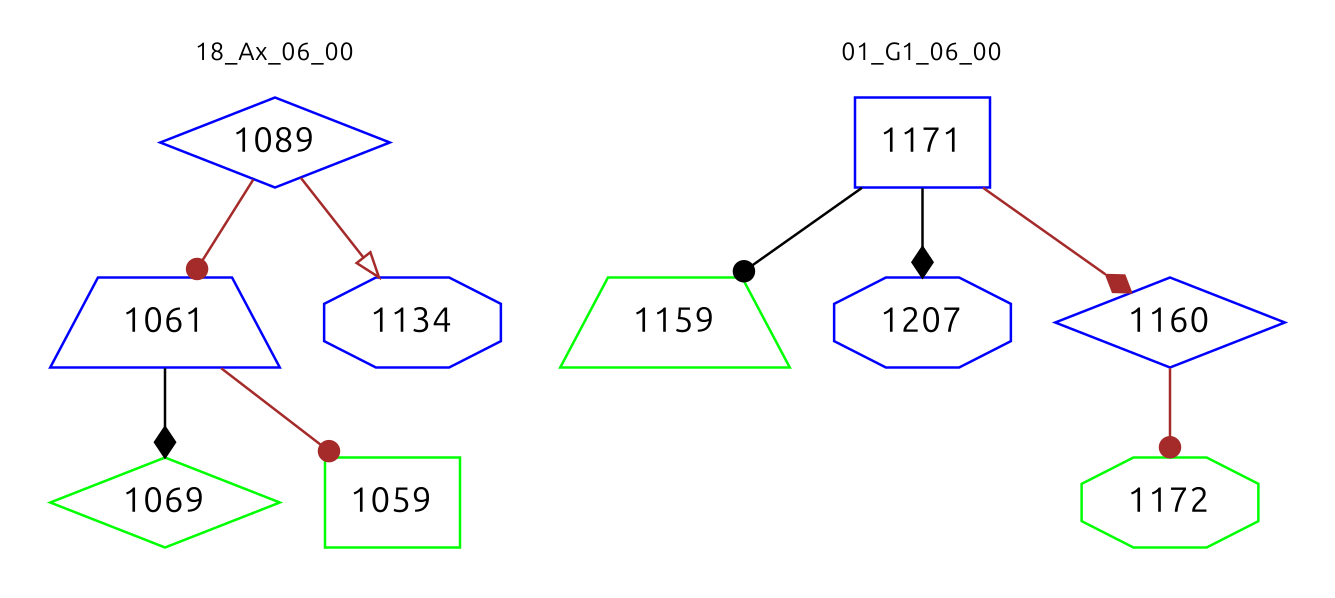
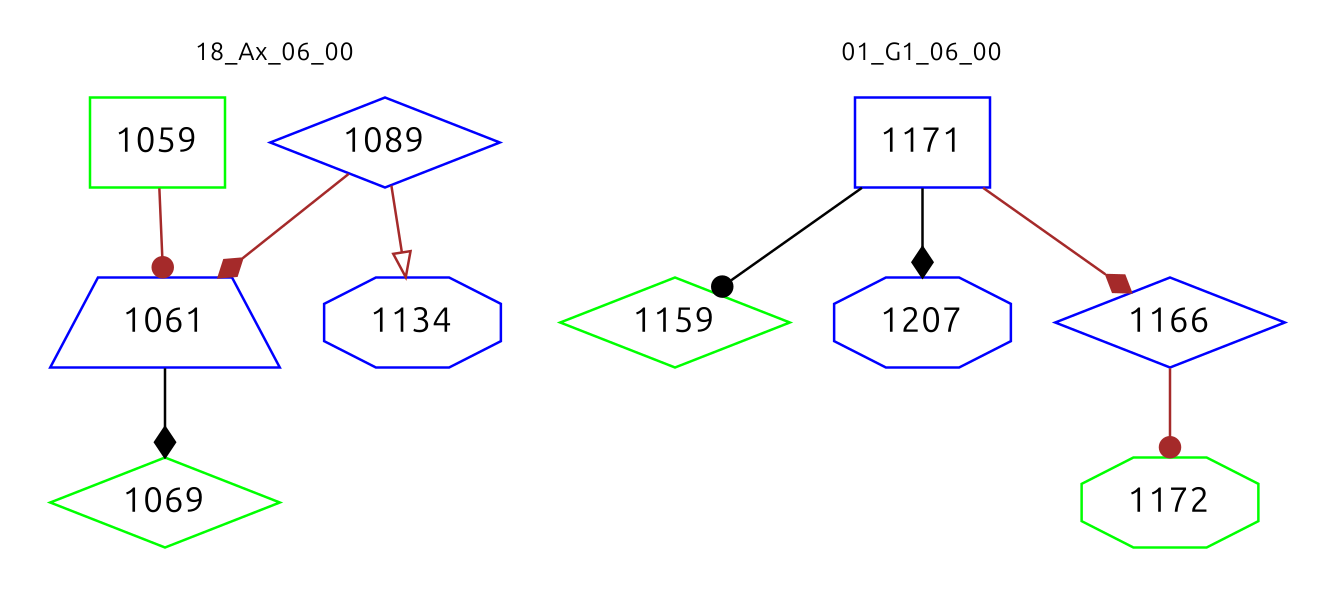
(228, 220) -> (296, 216)
(675, 322) -> (675, 322)
(1170, 322) -> (1170, 322)
(271, 406) -> (161, 223)
